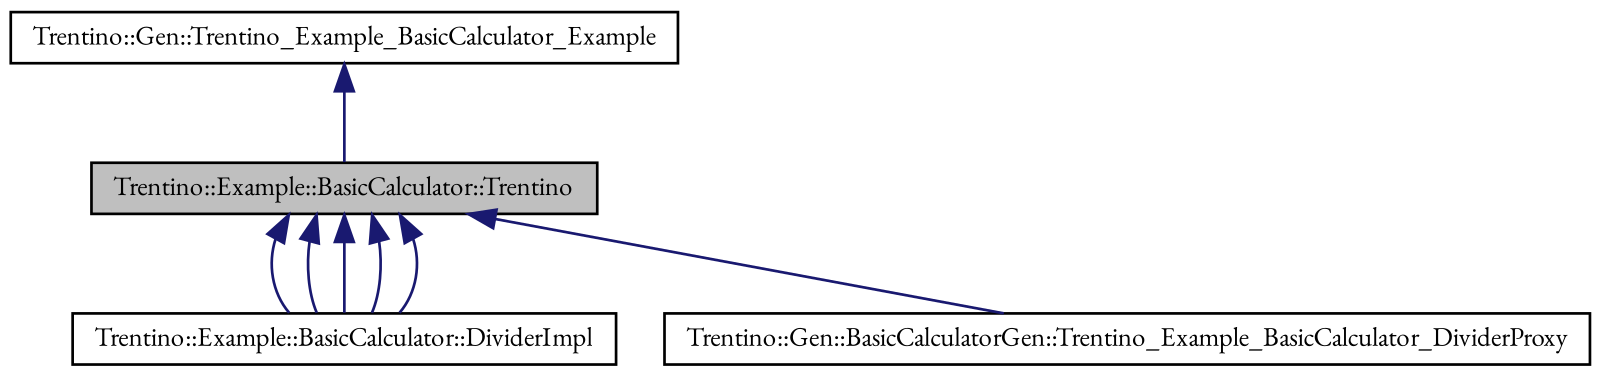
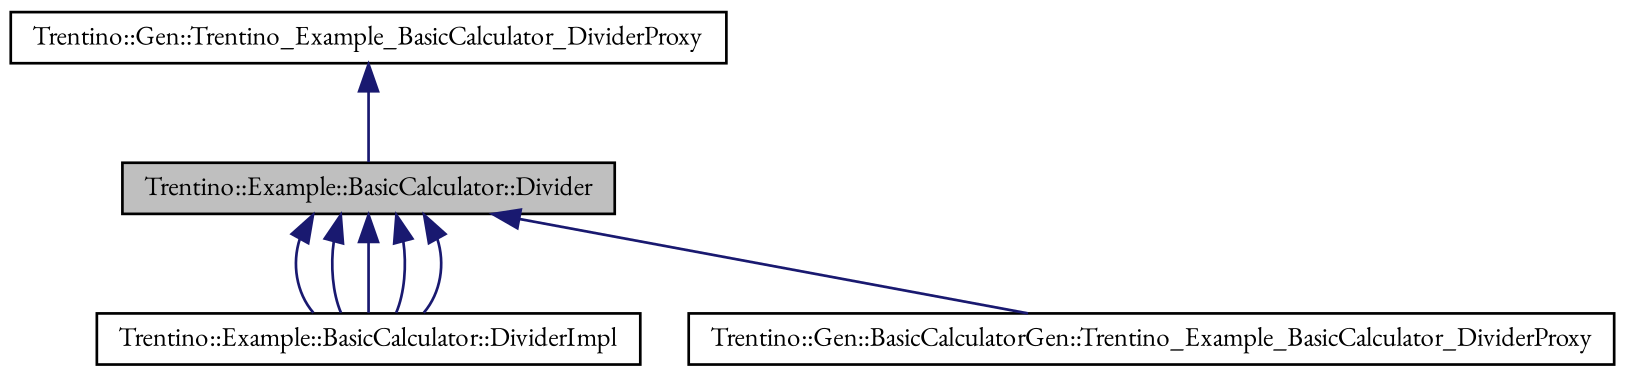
(344, 38) -> (369, 38)
(344, 188) -> (369, 188)
